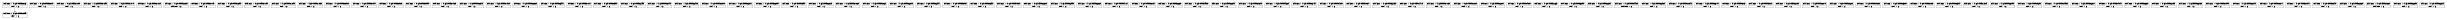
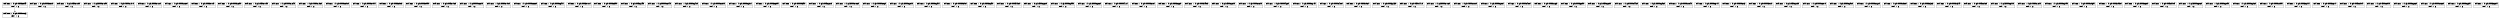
none -> (1841, 5)
none -> (1949, 5)
(176, 7) -> (176, 7)
(1627, 7) -> (1627, 7)
(2379, 7) -> (2432, 7)
(15, 9) -> (15, 9)
